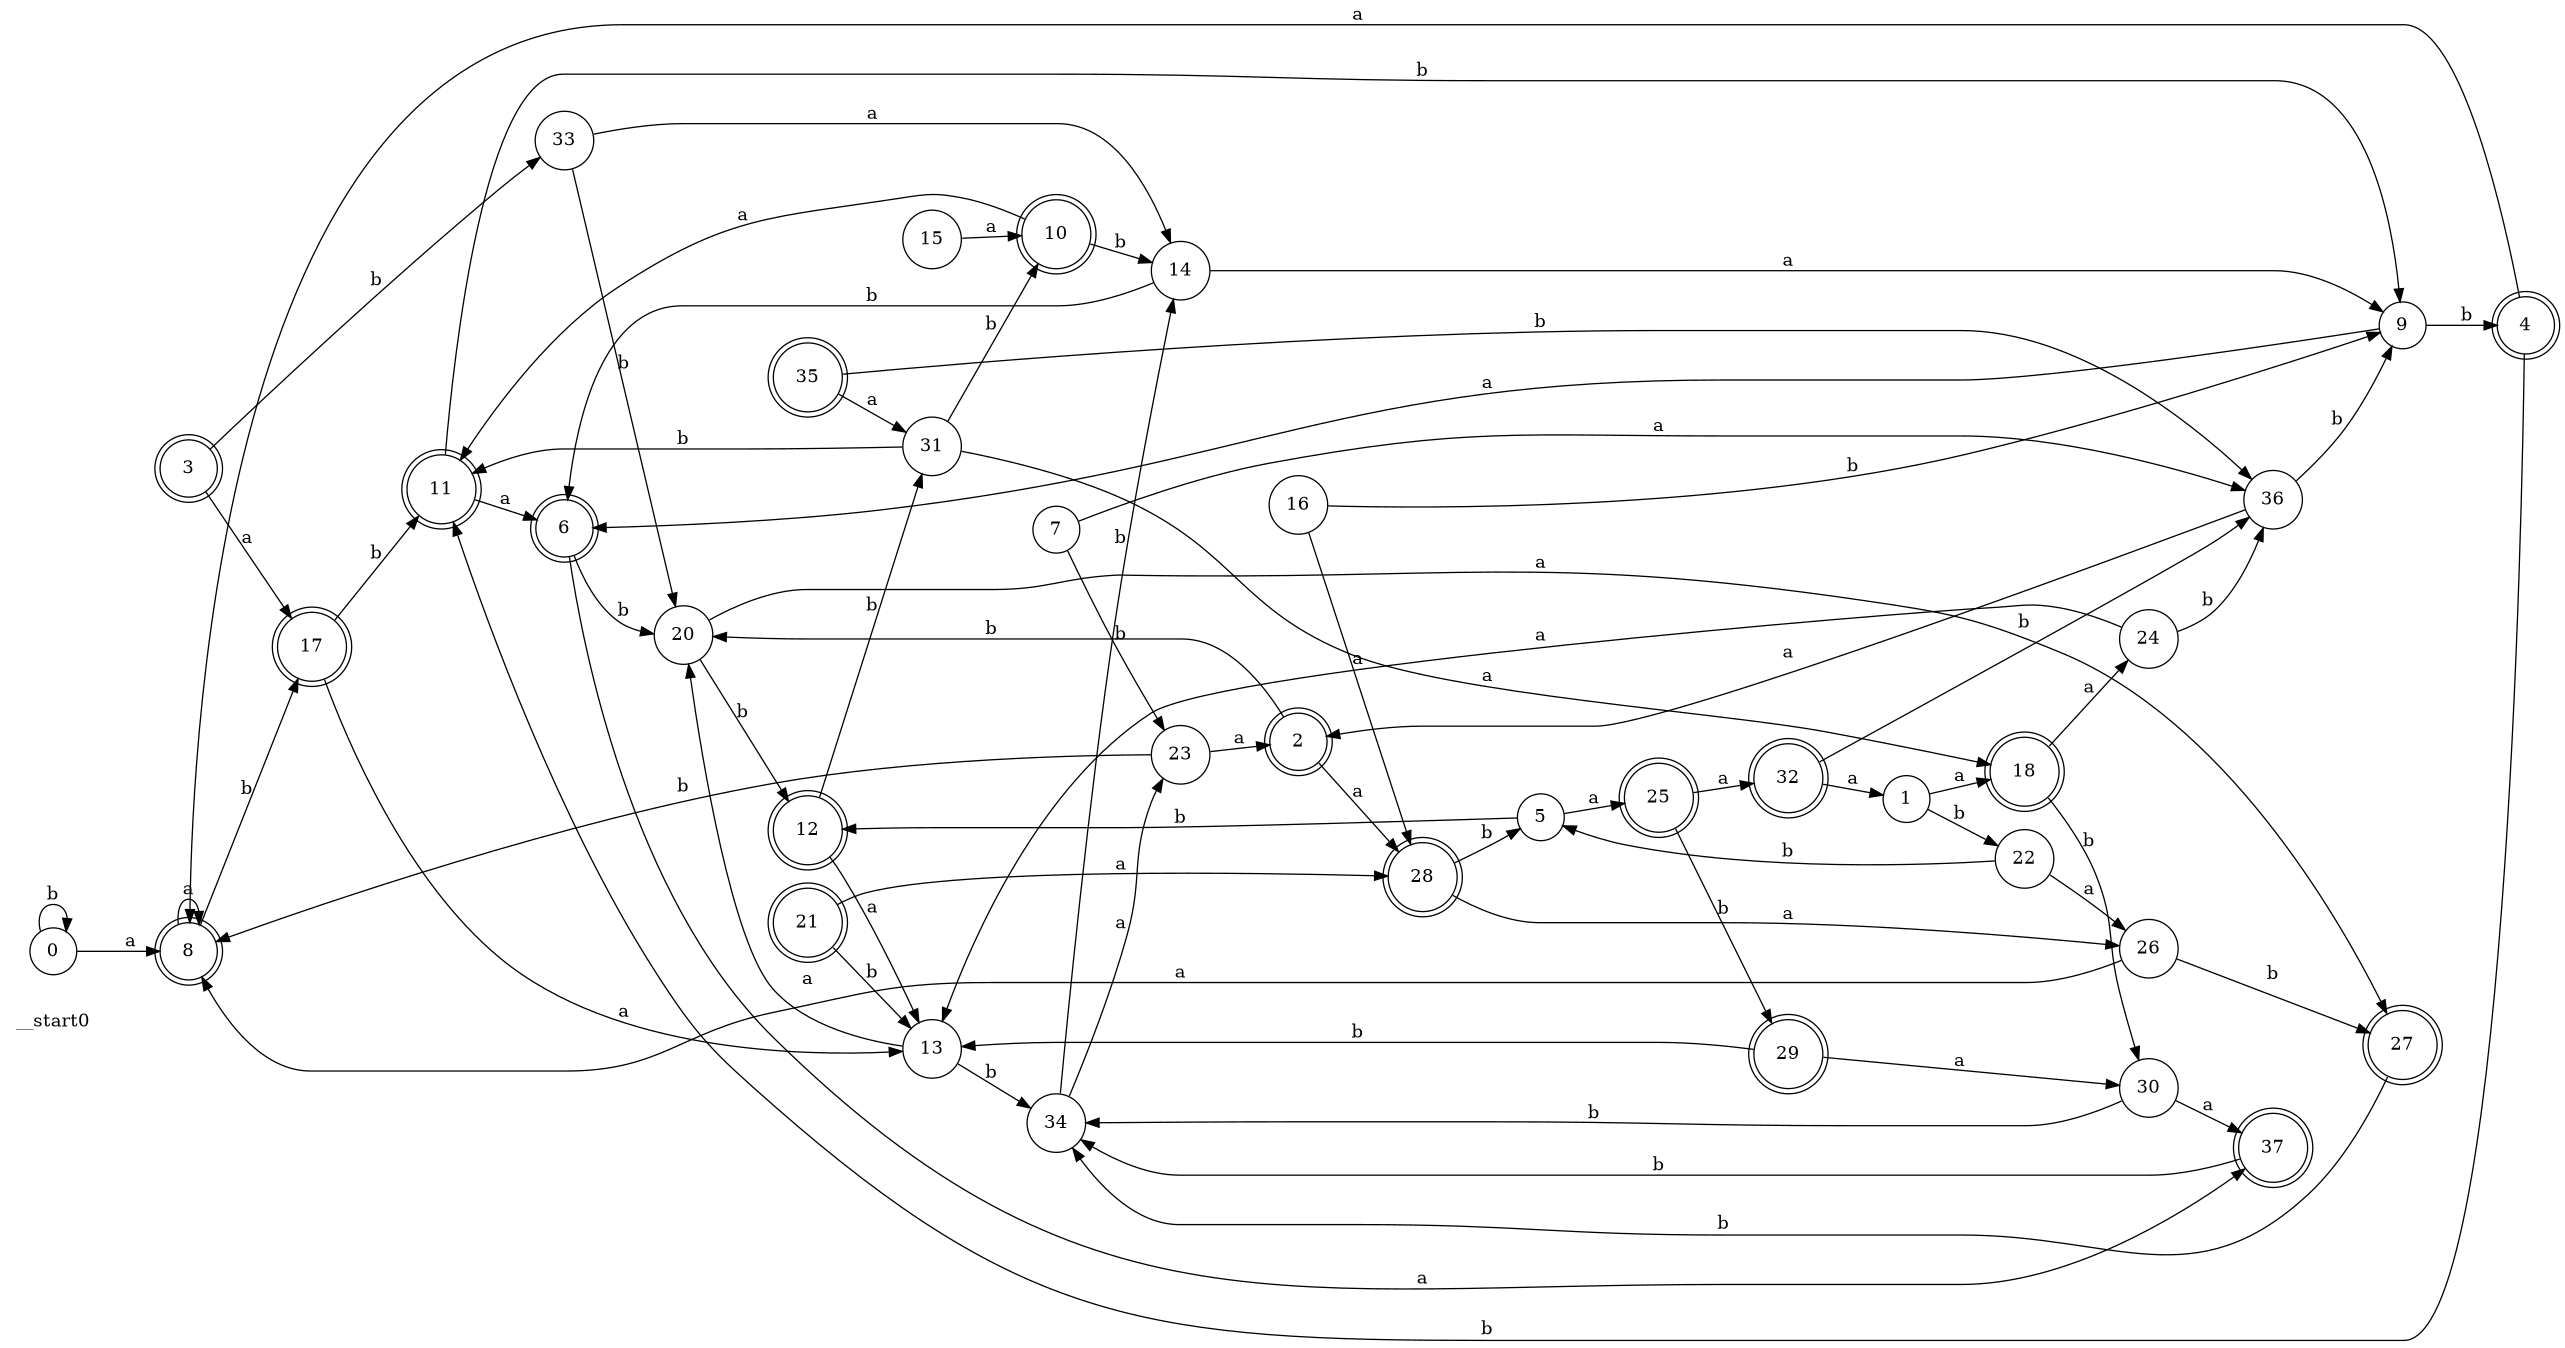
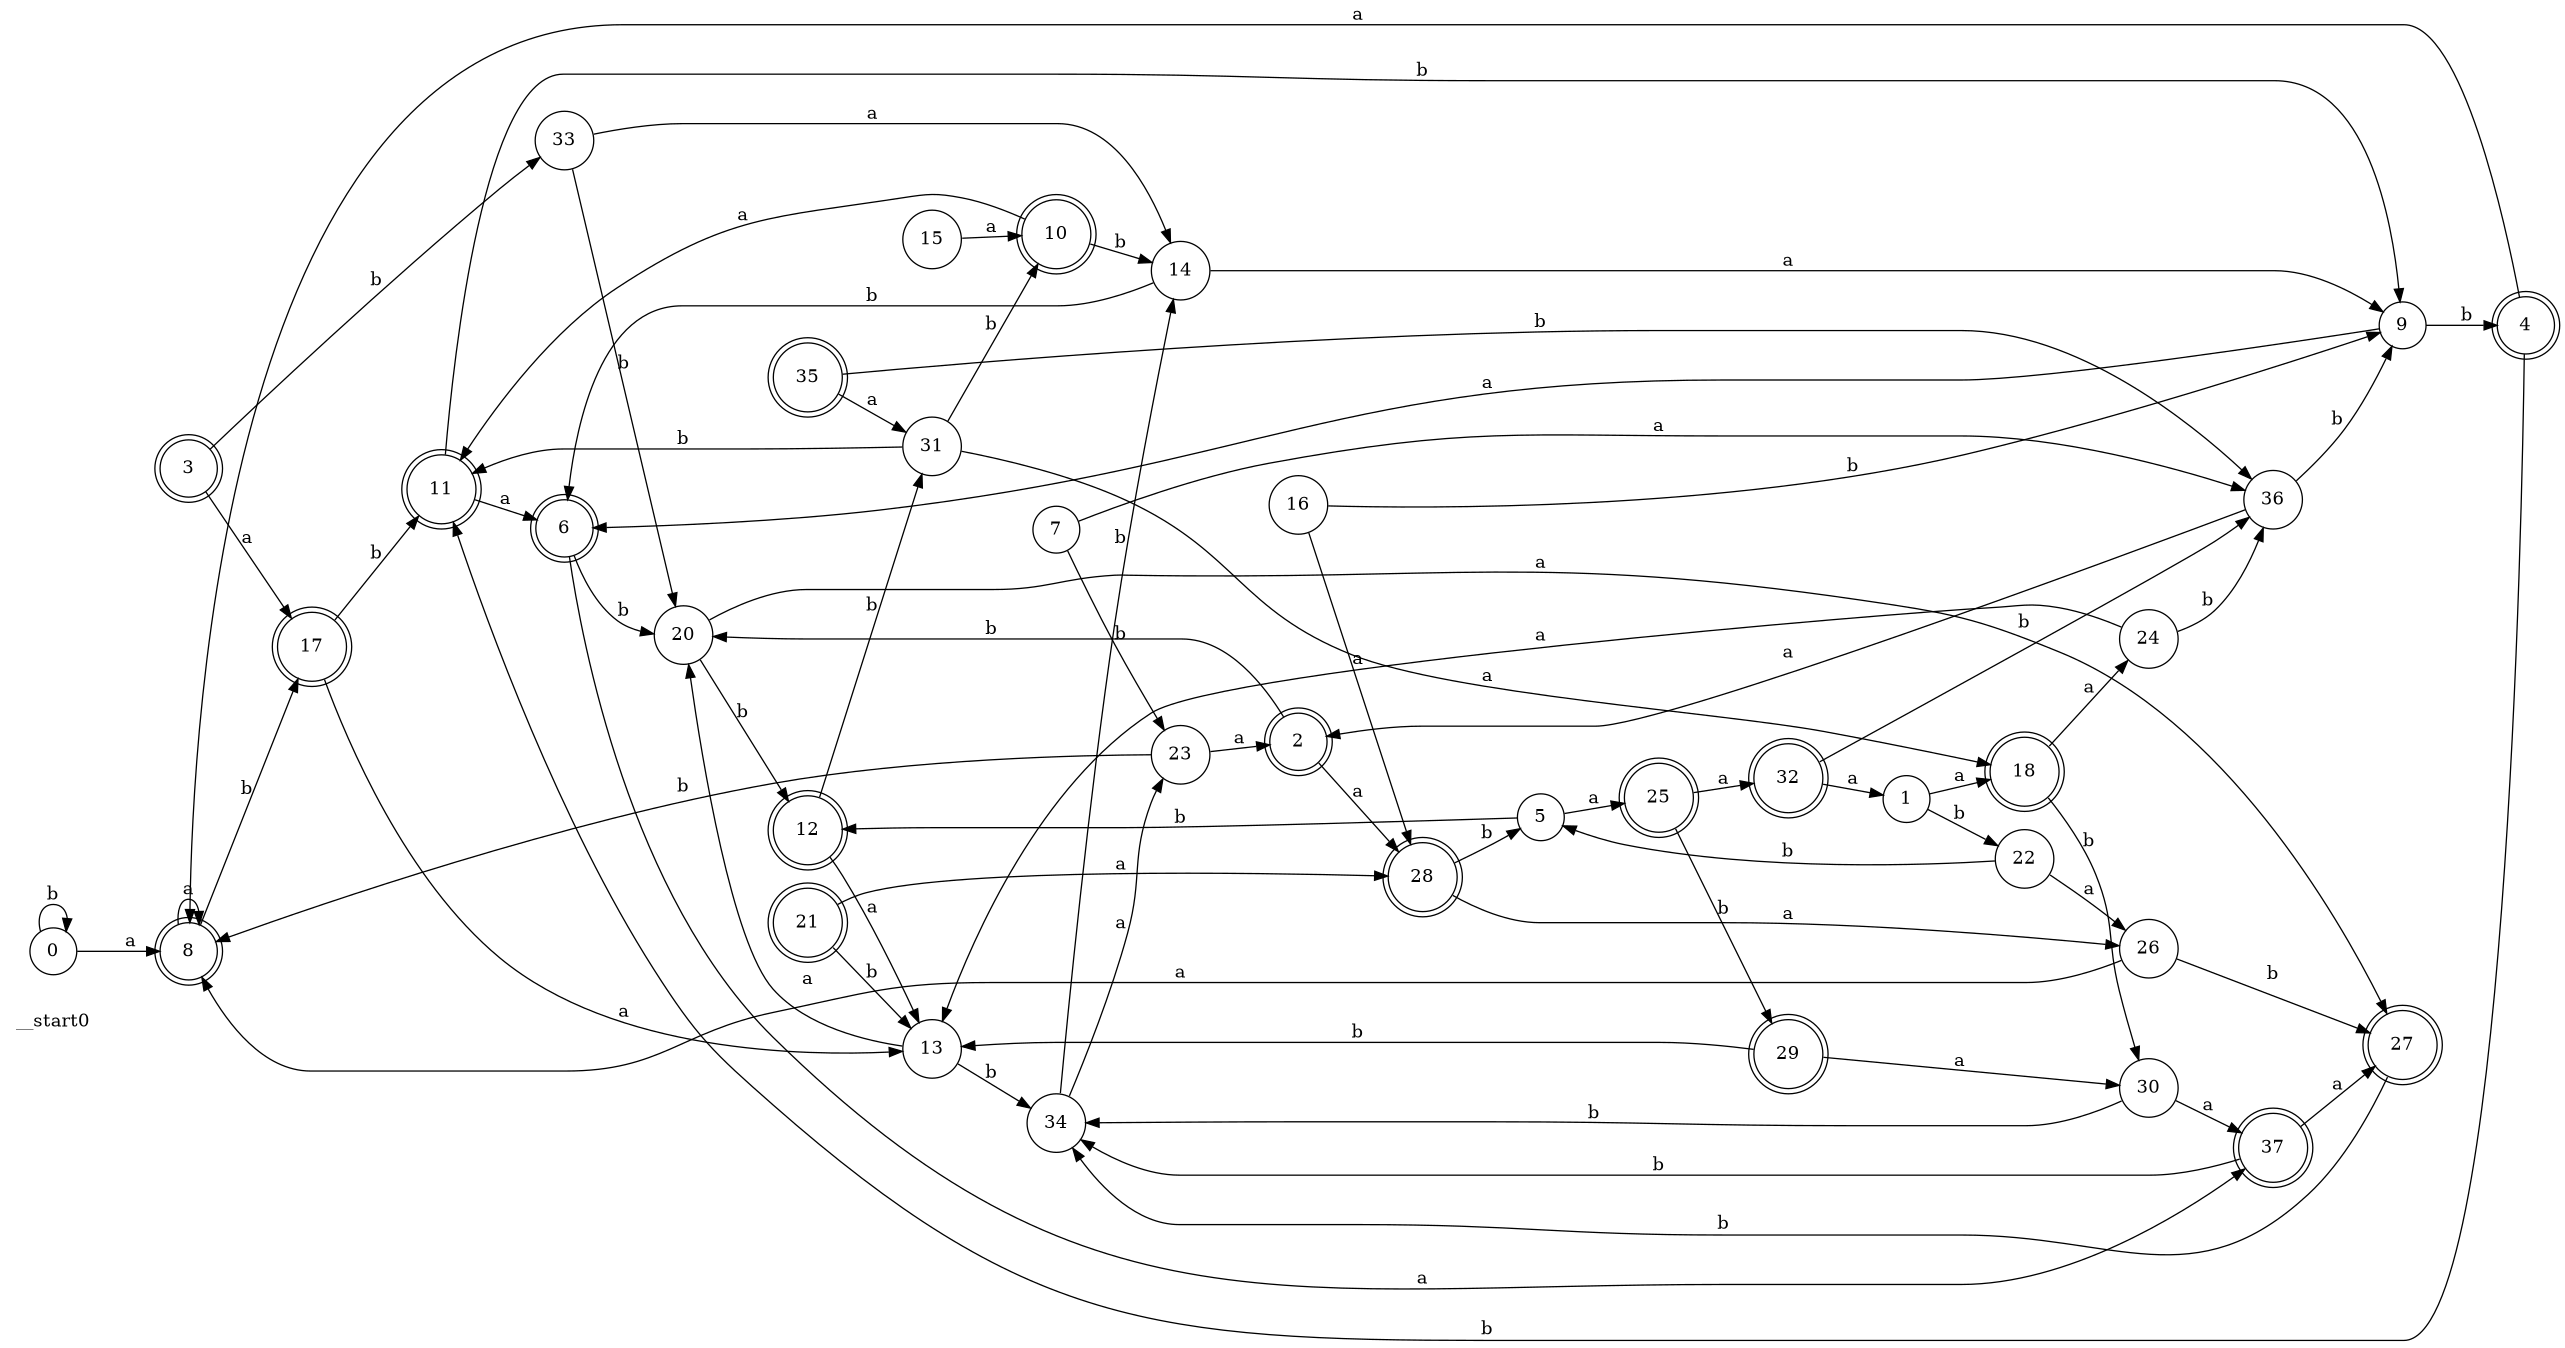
none -> (2333, 1100)
